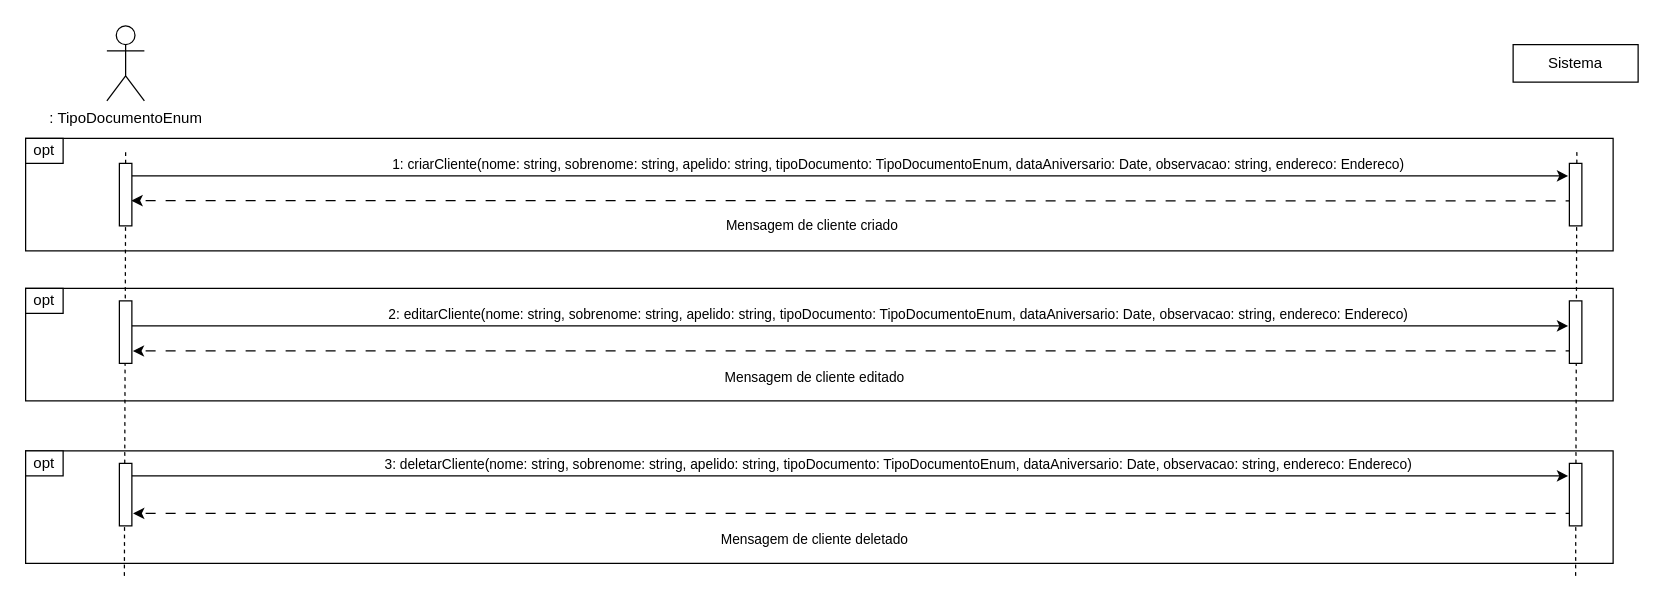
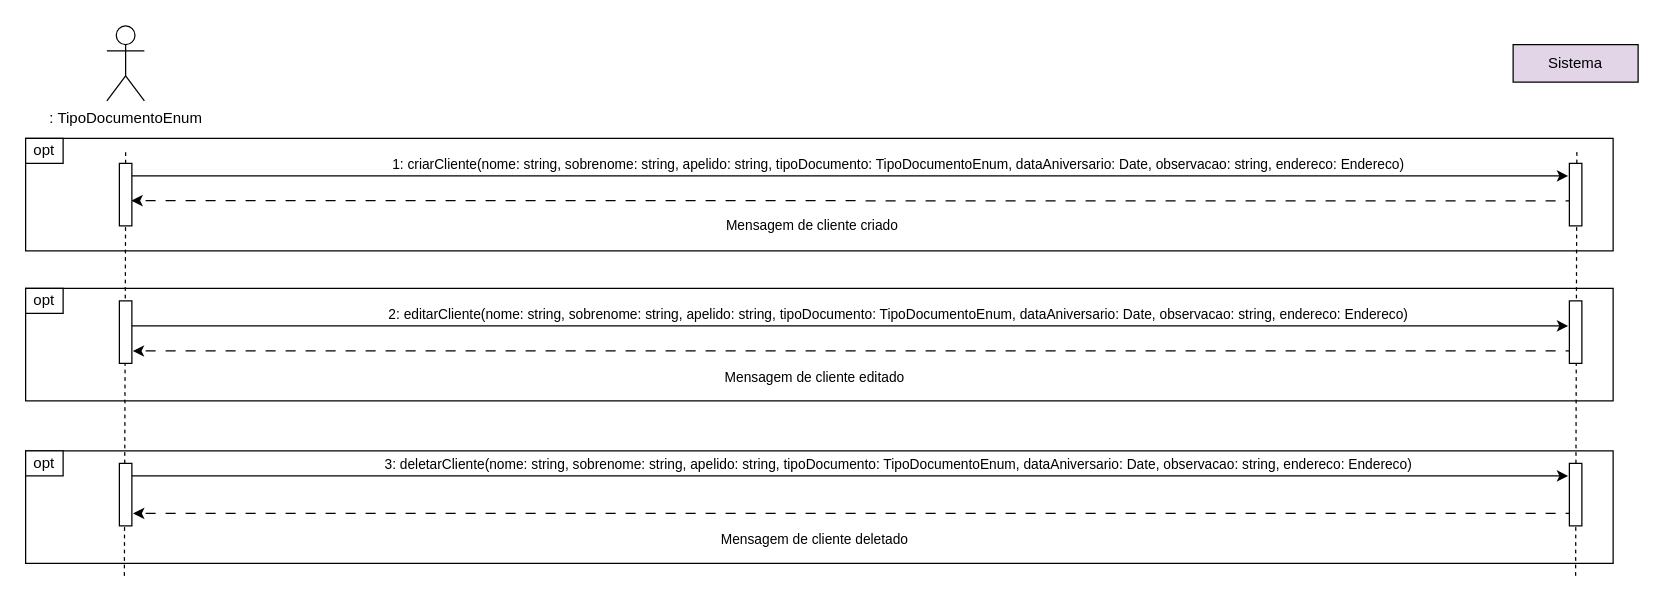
(1576, 63) -> (1576, 63)
